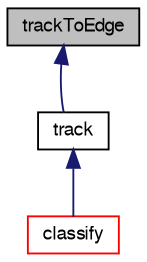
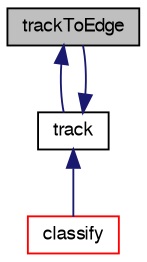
none -> (86, 70)
